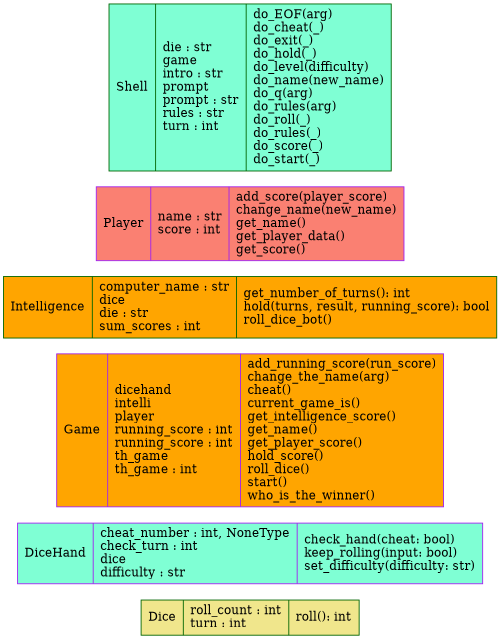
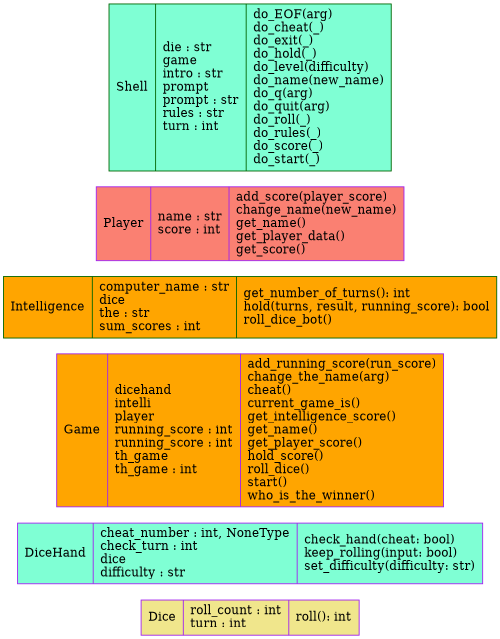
(295, 107) -> (292, 107)
(124, 313) -> (125, 313)
(250, 618) -> (250, 618)
